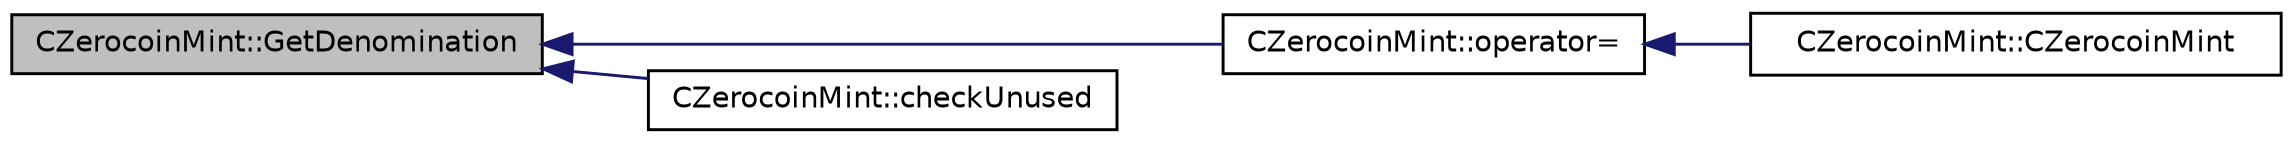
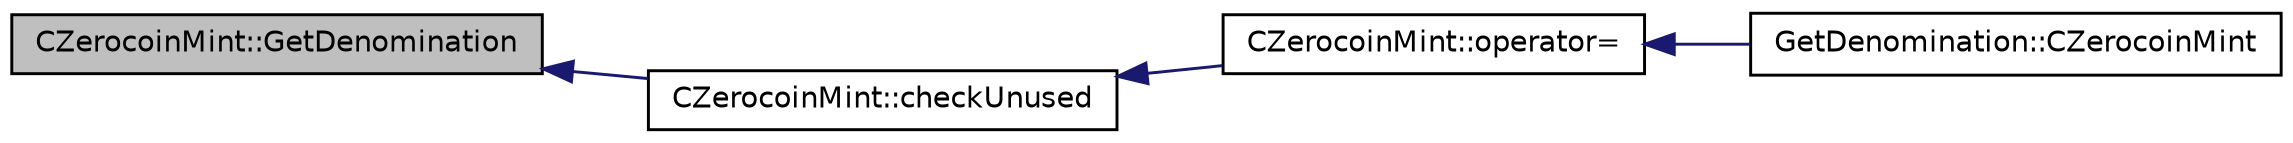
(898, 44) -> (1185, 69)
(2016, 44) -> (2016, 44)
